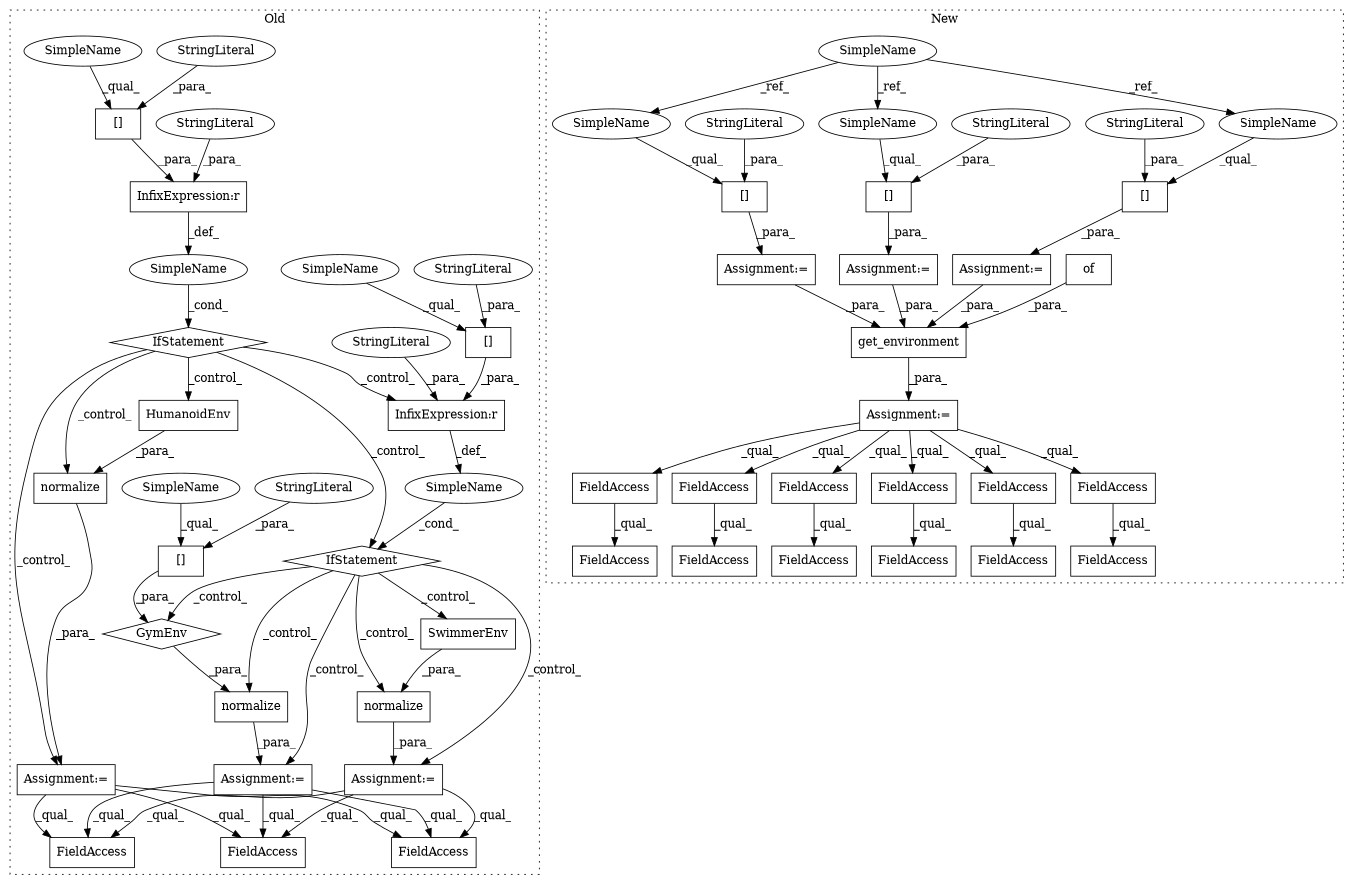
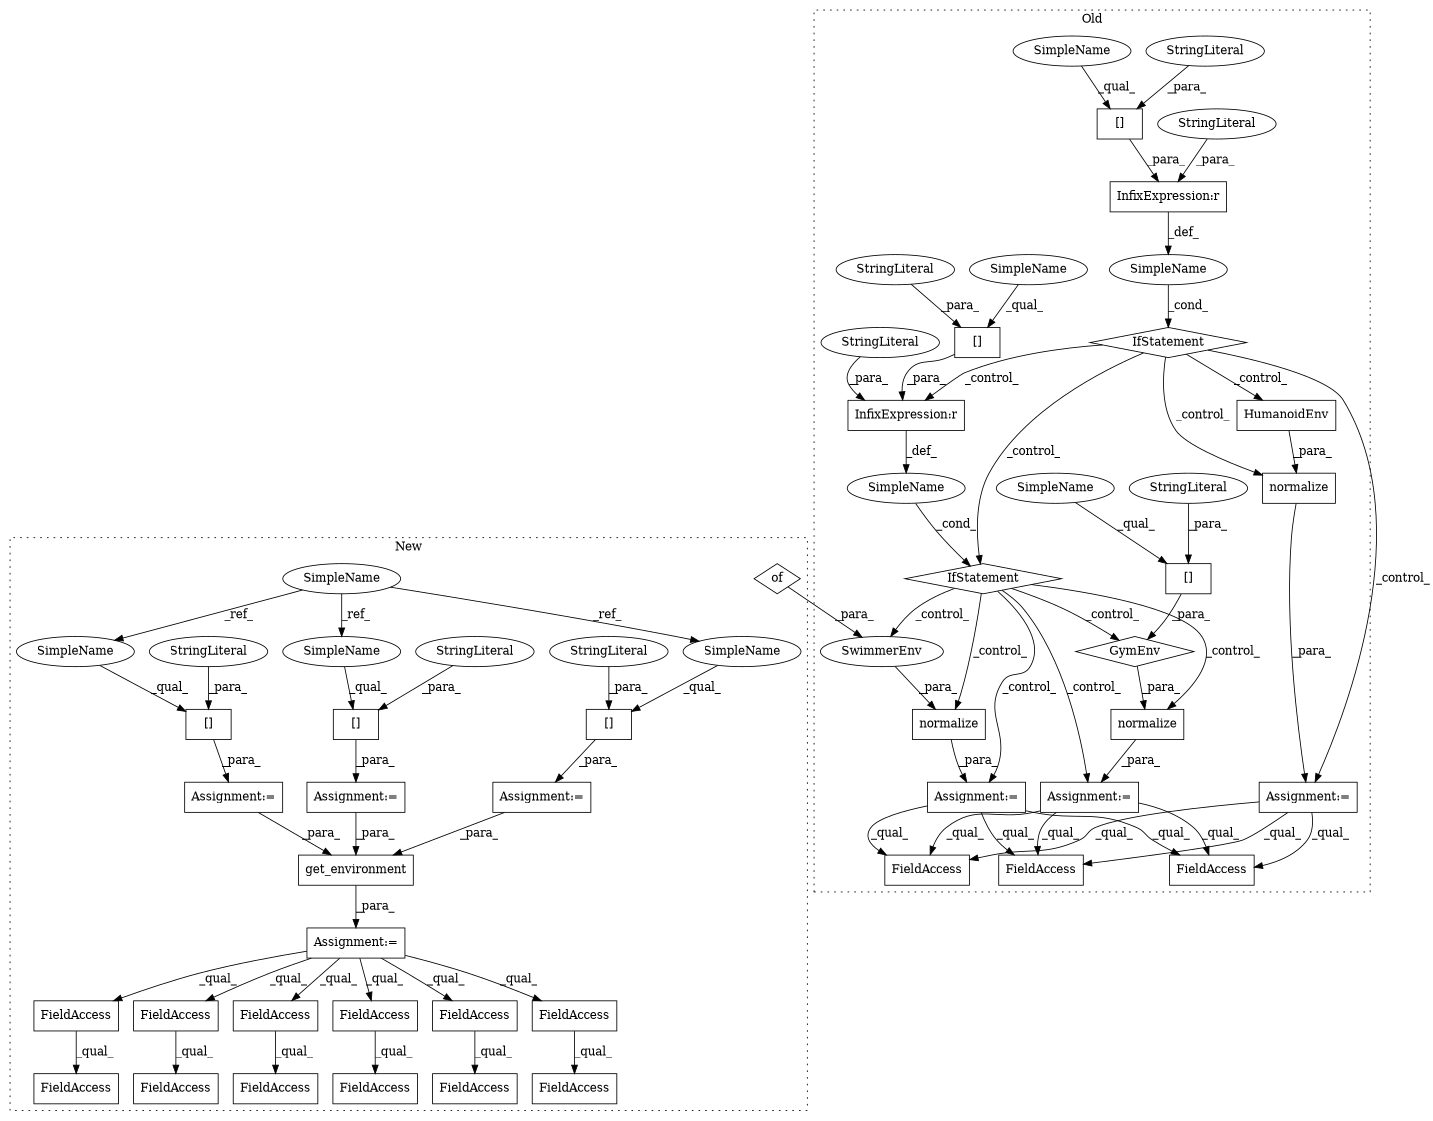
(1089, 270) -> (777, 579)
(1018, 306) -> (822, 610)
(468, 634) -> (882, 652)
